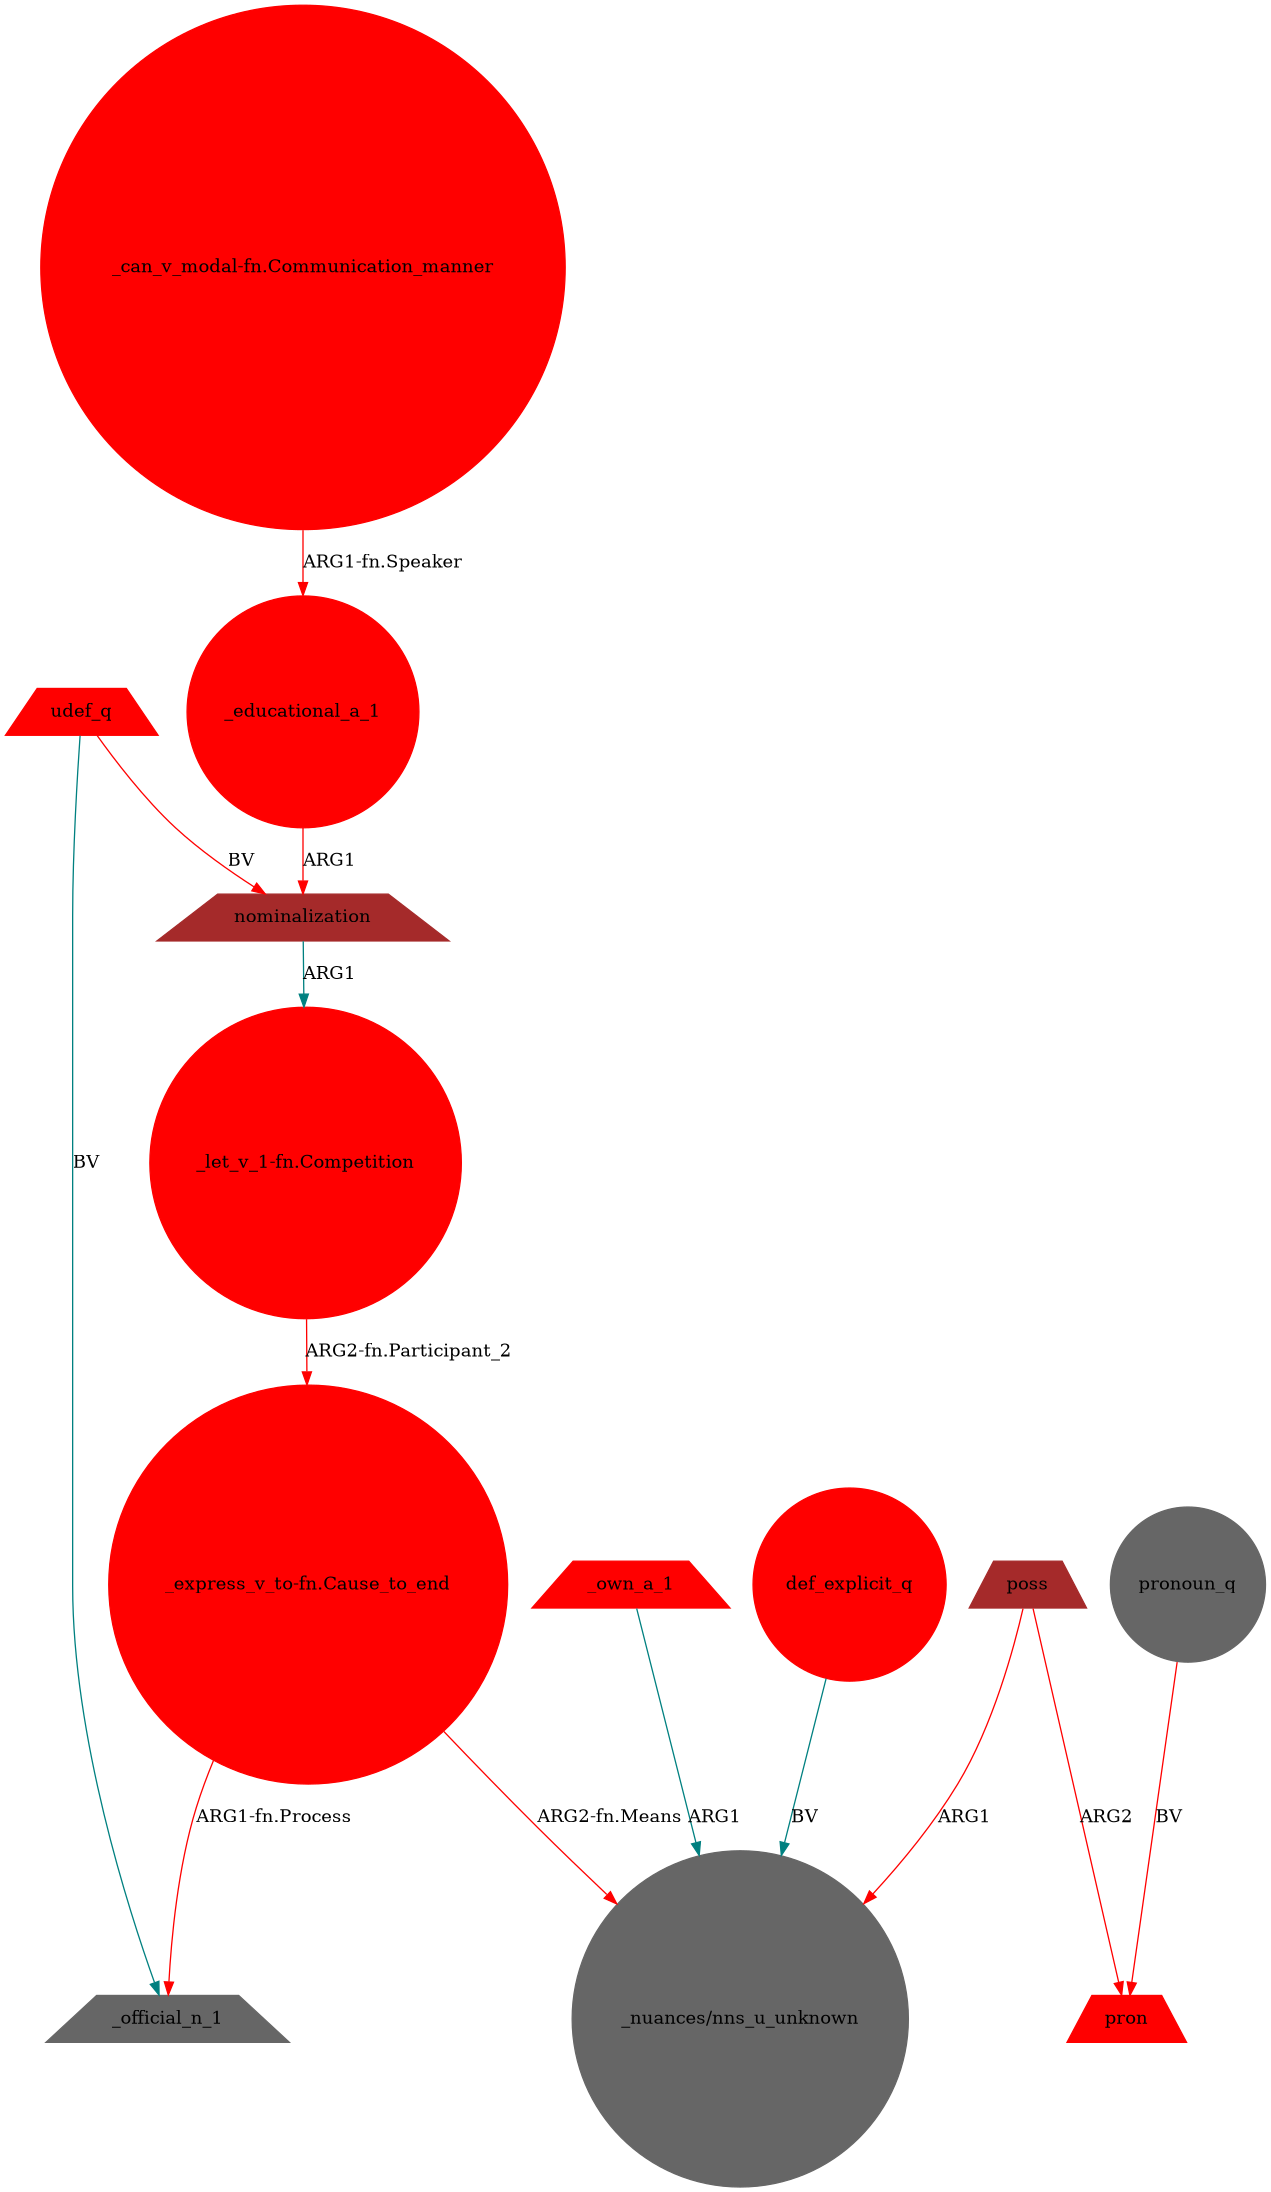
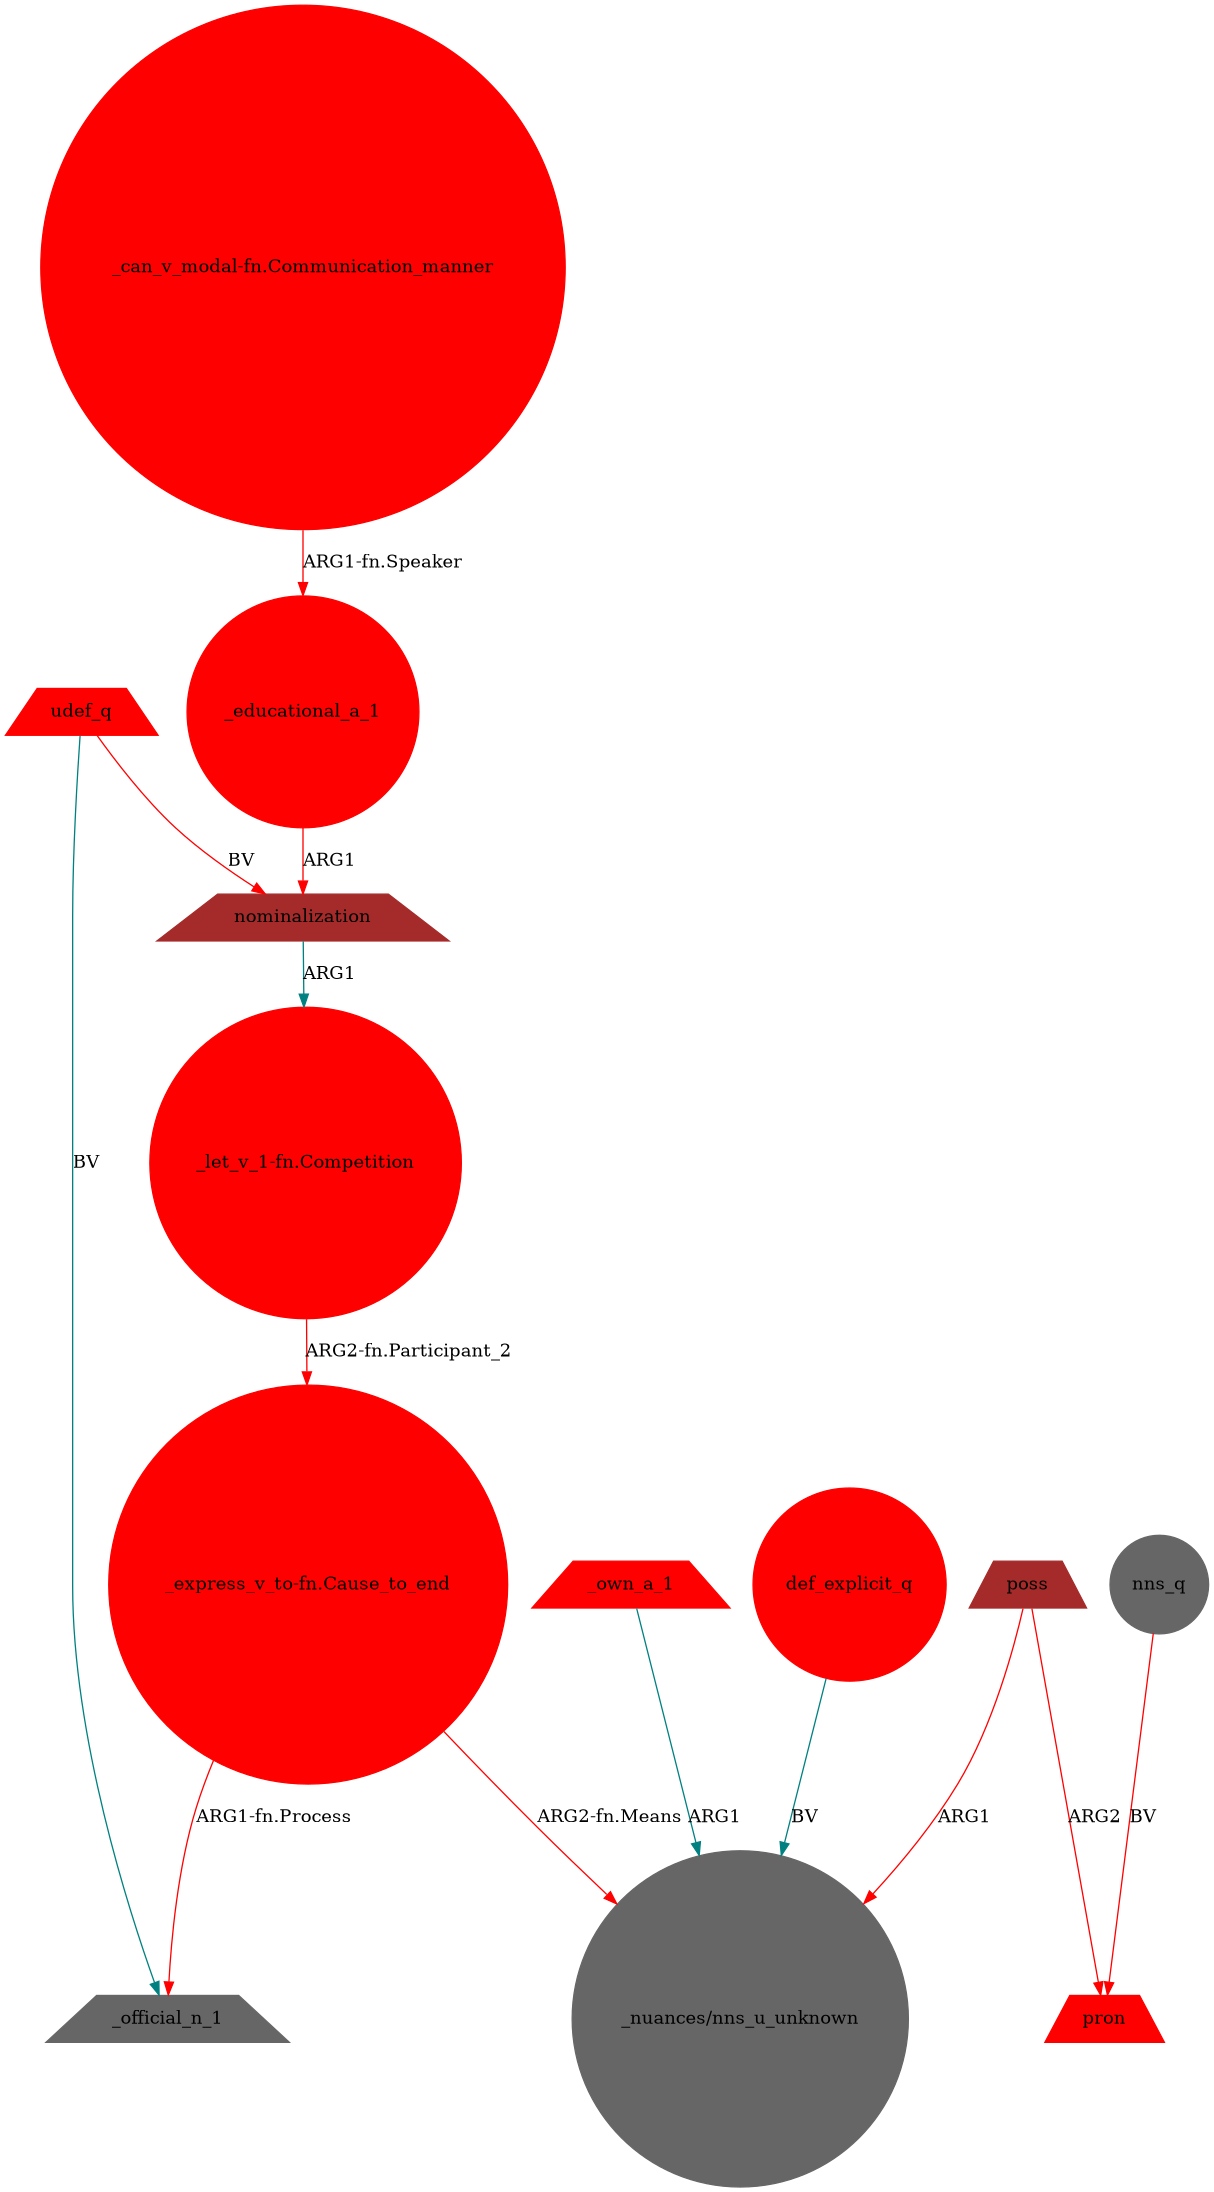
(1188, 1585) -> (1159, 1585)
